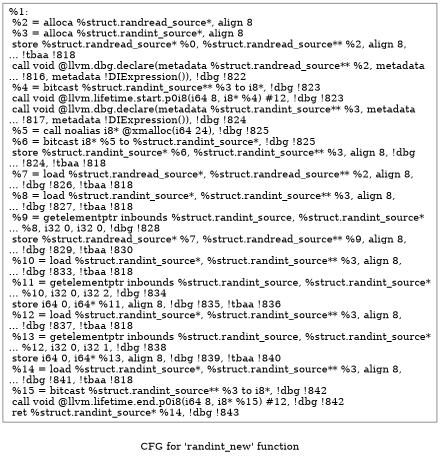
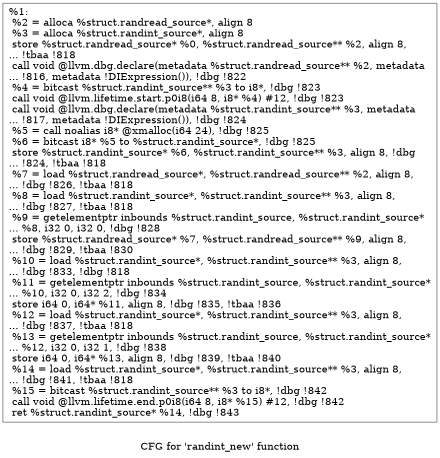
(71, 272) -> (70, 272)
